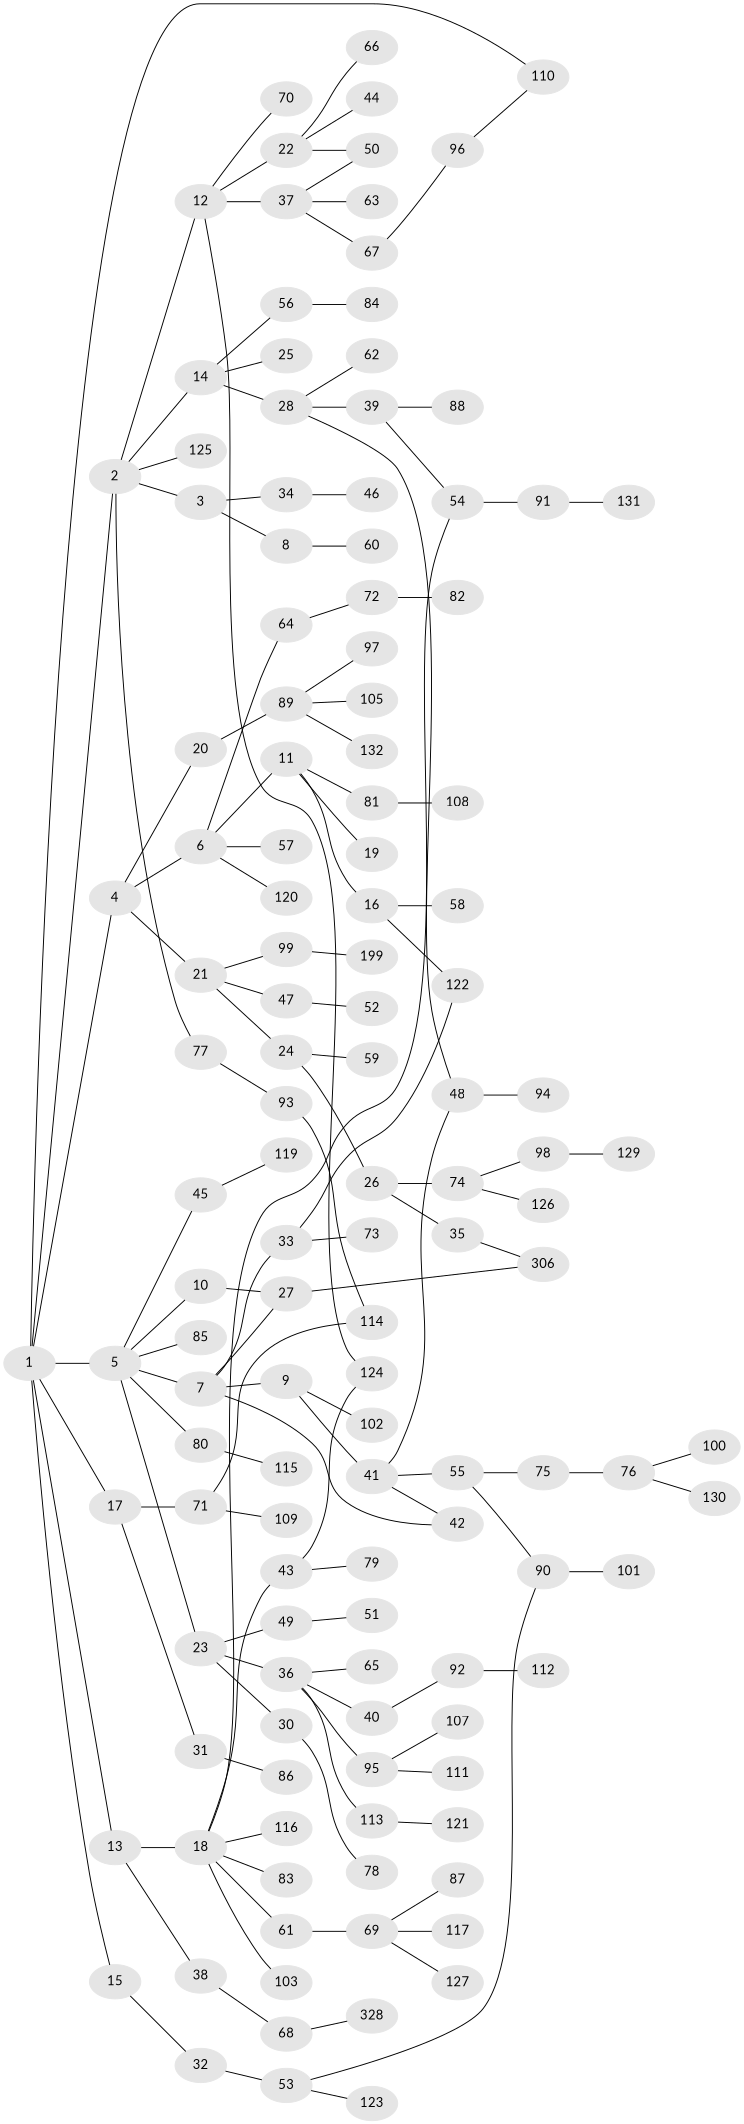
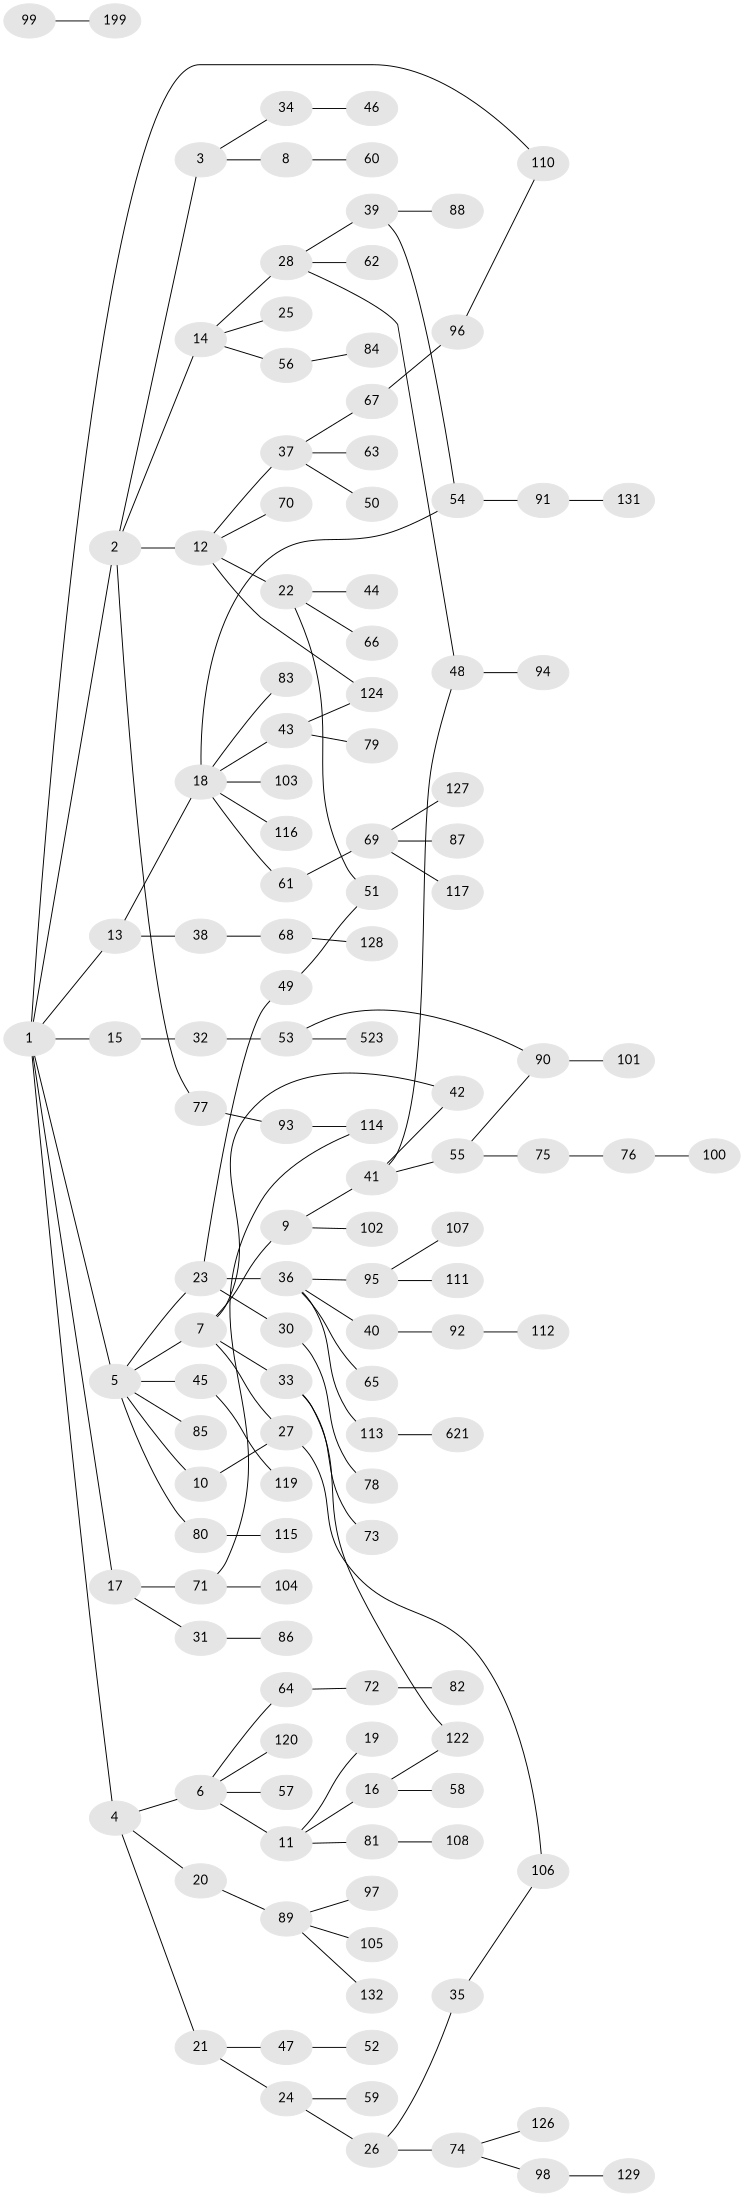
(329, 150) -> (323, 745)
(201, 451) -> none
(244, 962) -> none
(543, 1264) -> (543, 1871)
(714, 1498) -> none
(286, 1520) -> (286, 1587)
(458, 1825) -> (458, 1435)
(372, 2016) -> (372, 944)
(372, 2104) -> (372, 1039)
